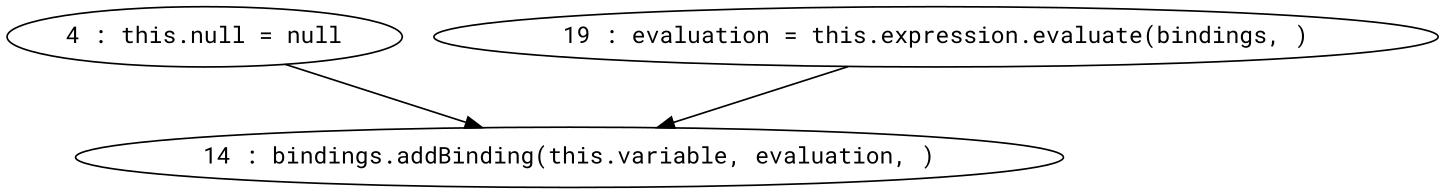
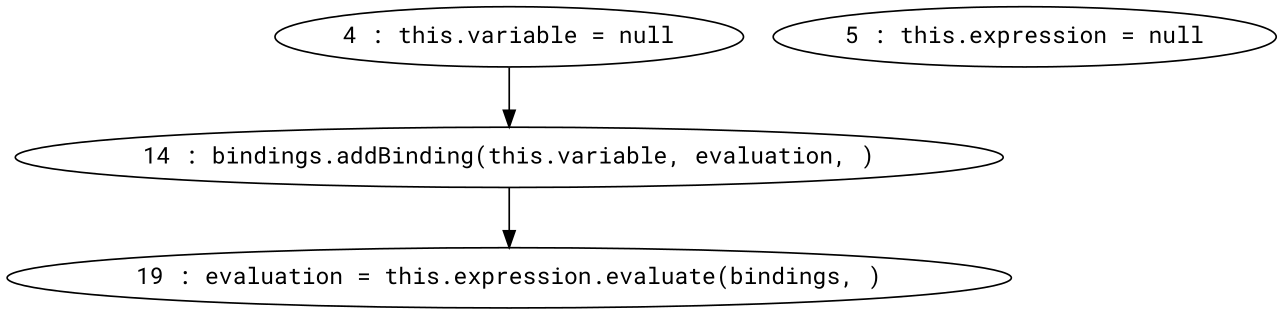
(205, 37) -> (509, 37)
none -> (1025, 37)
(761, 95) -> (509, 209)
